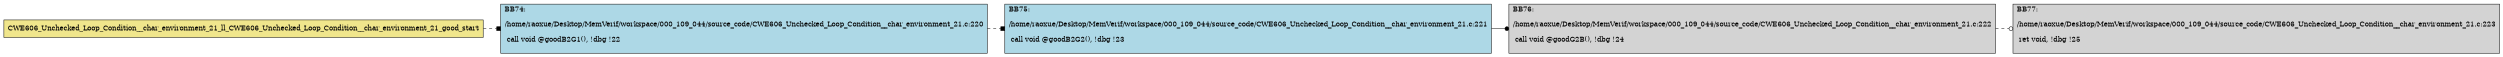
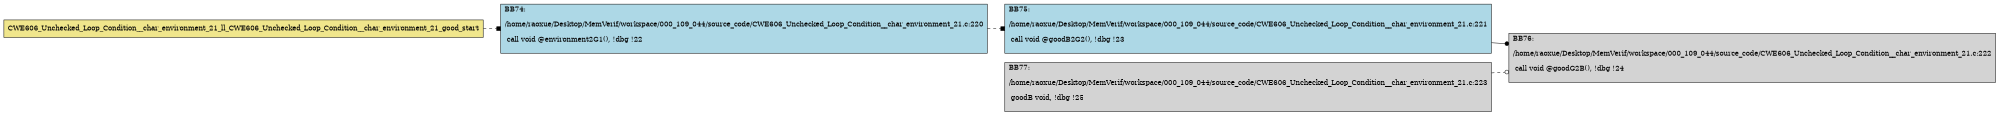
(2002, 29) -> (1498, 73)
(562, 40) -> (574, 40)
(2049, 40) -> (1046, 98)
